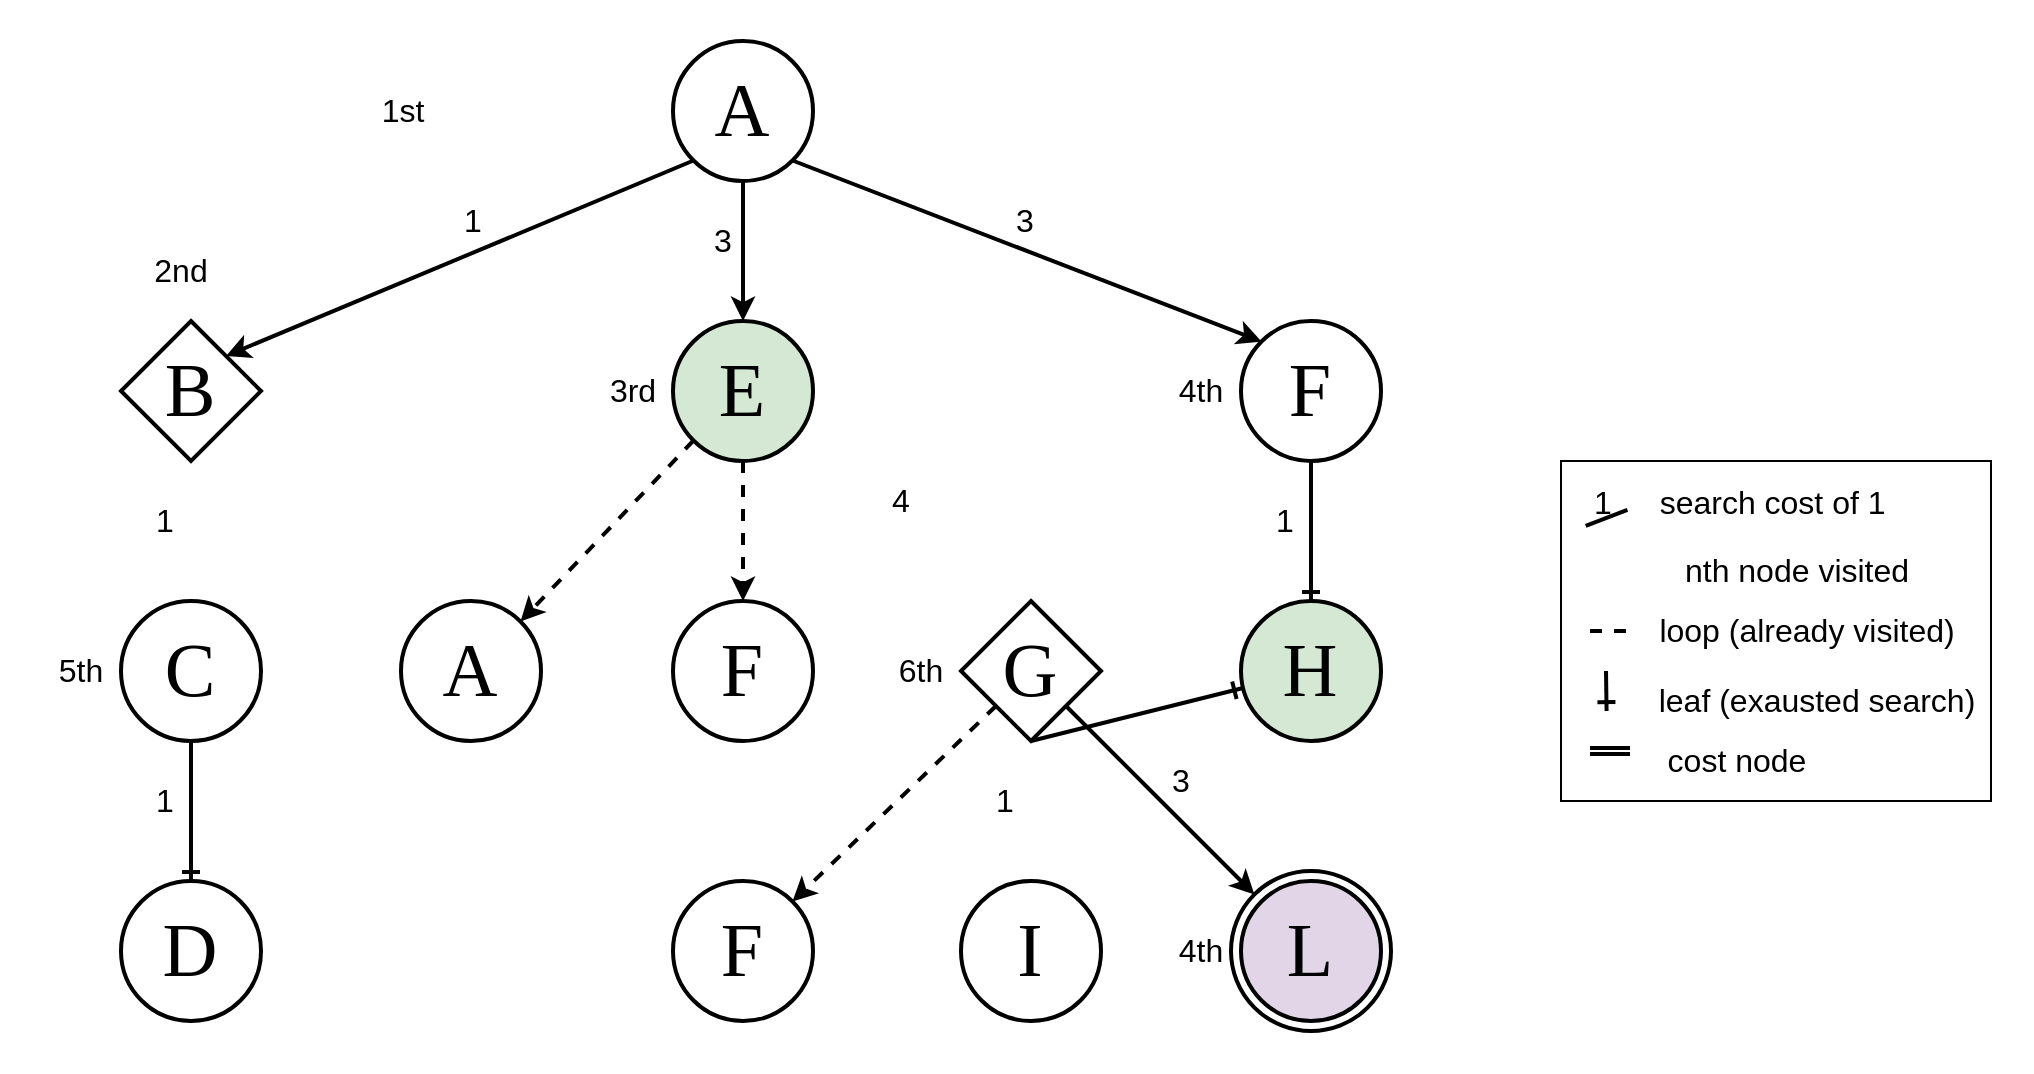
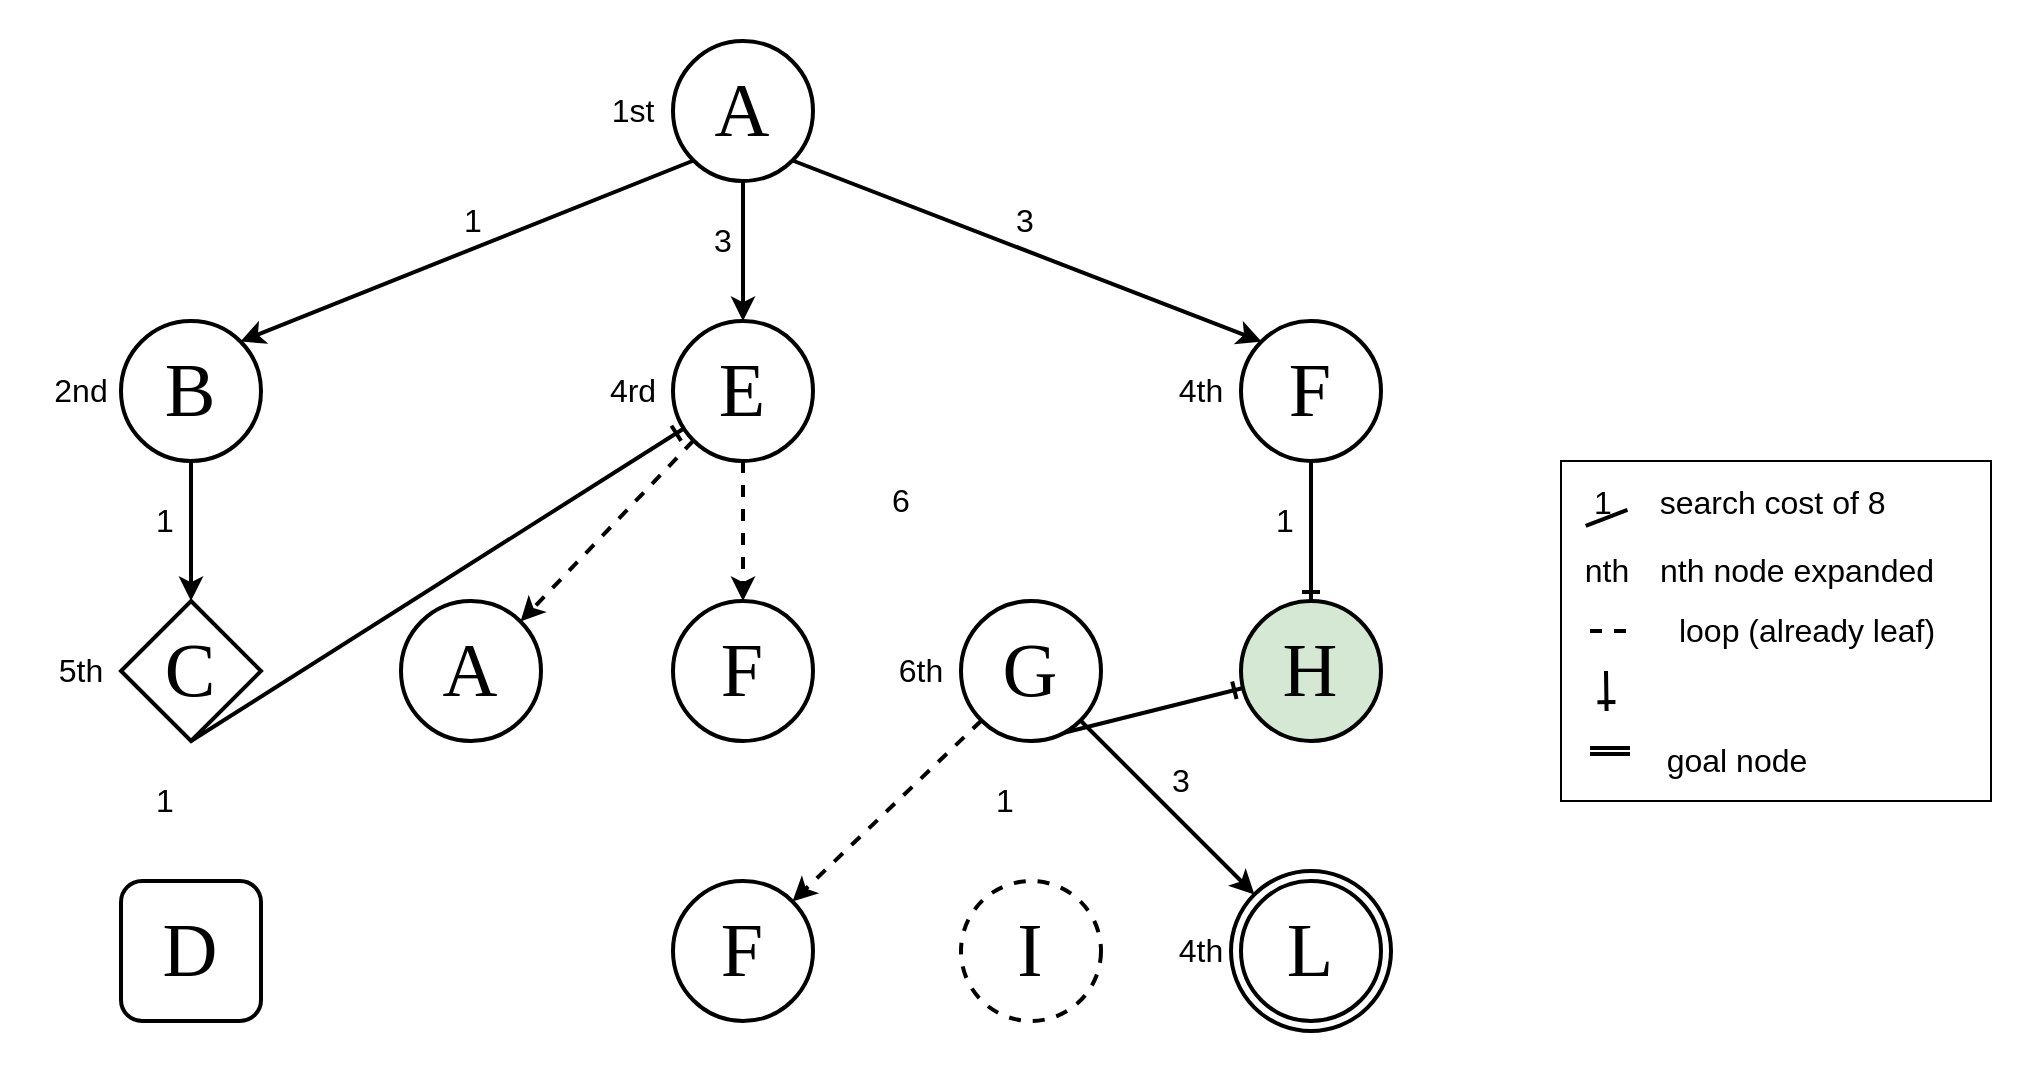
(403, 111) -> (633, 111)
(181, 271) -> (81, 391)
(191, 391) -> (191, 391)
(634, 391) -> (634, 391)
(743, 391) -> (743, 391)
(902, 501) -> (902, 501)
(1778, 503) -> (1778, 503)
none -> (191, 522)
none -> (1606, 571)
(1798, 571) -> (1798, 571)
(1808, 631) -> (1808, 631)
(191, 671) -> (191, 671)
(1031, 671) -> (1031, 671)
(1816, 701) -> none
(1738, 761) -> (1738, 761)
(191, 810) -> (437, 585)
(191, 951) -> (191, 951)
(1031, 951) -> (1031, 951)
(1311, 951) -> (1311, 951)
